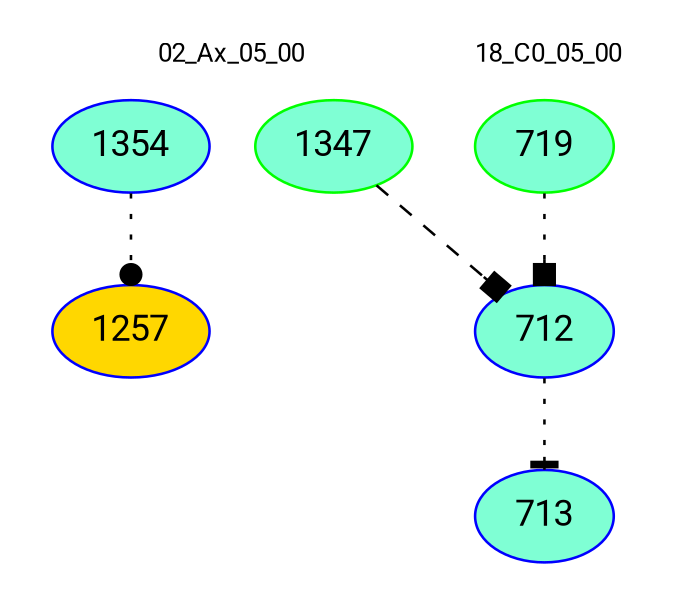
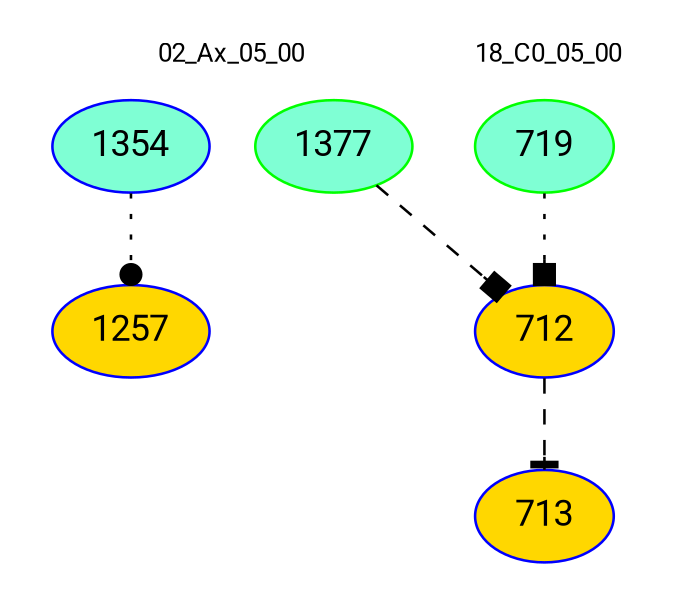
(334, 146) -> (334, 146)
(544, 331) -> (544, 331)
(544, 418) -> (544, 418)
(544, 516) -> (544, 516)
